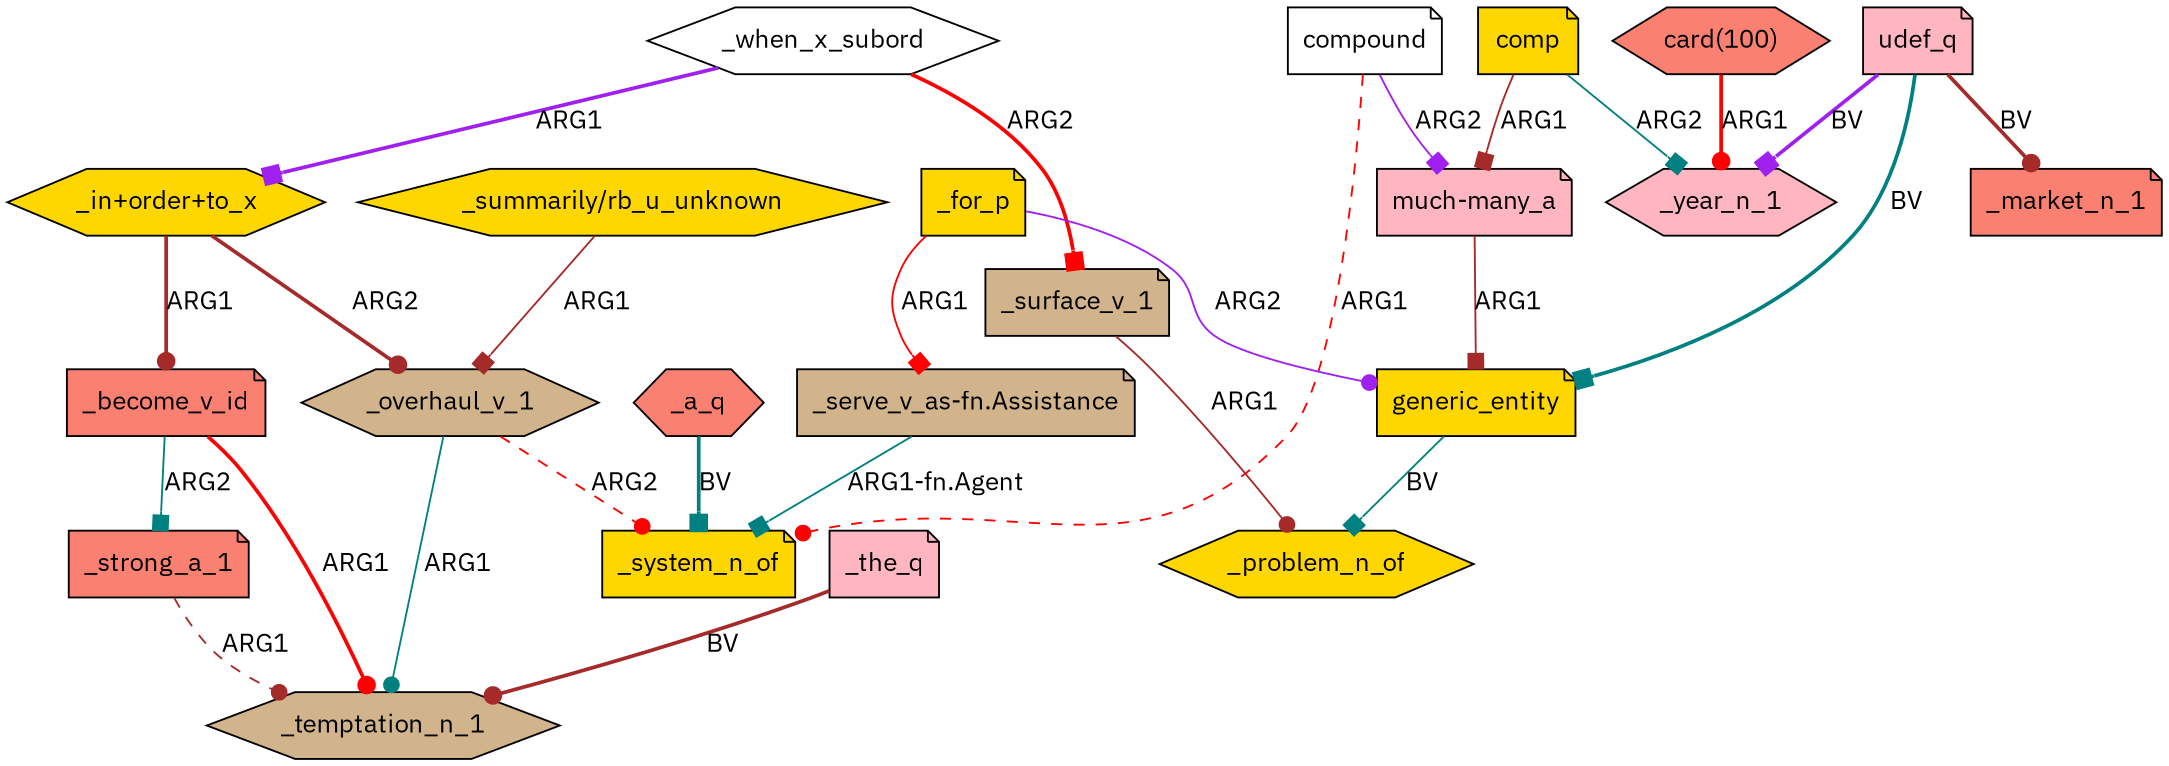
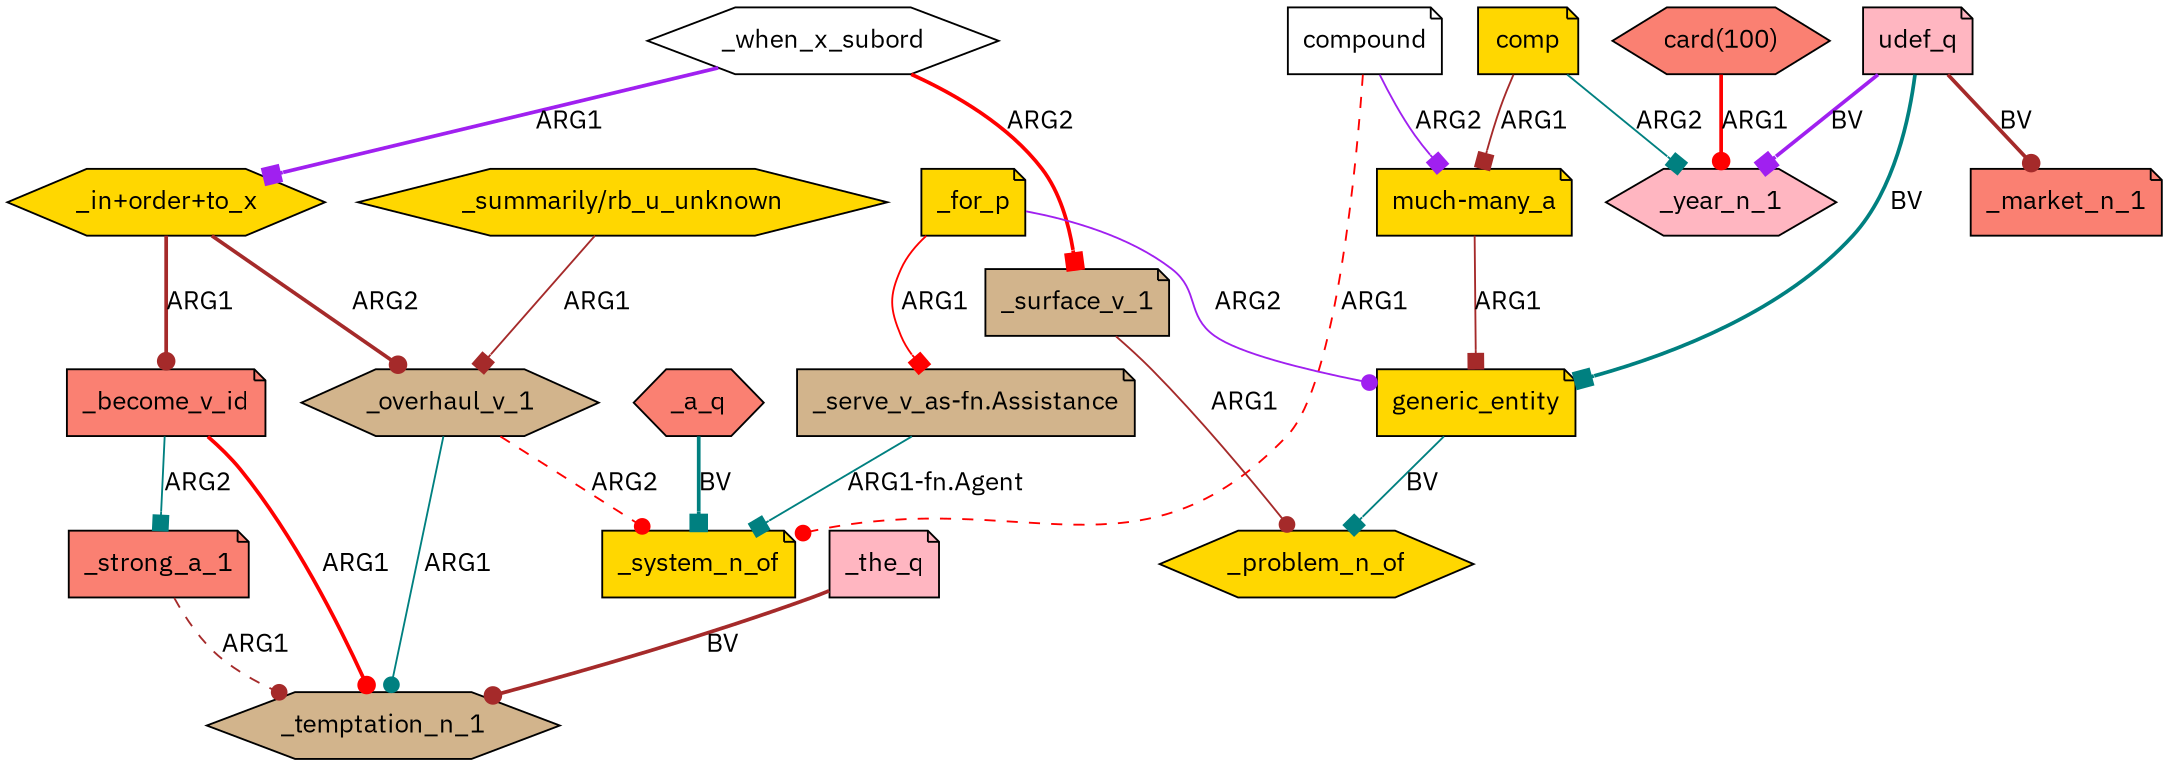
(1474, 202) -> (1474, 202)
